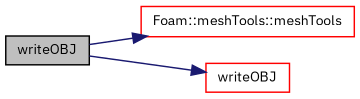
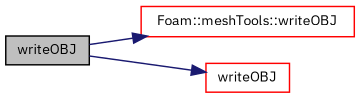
(248, 22) -> (248, 22)
